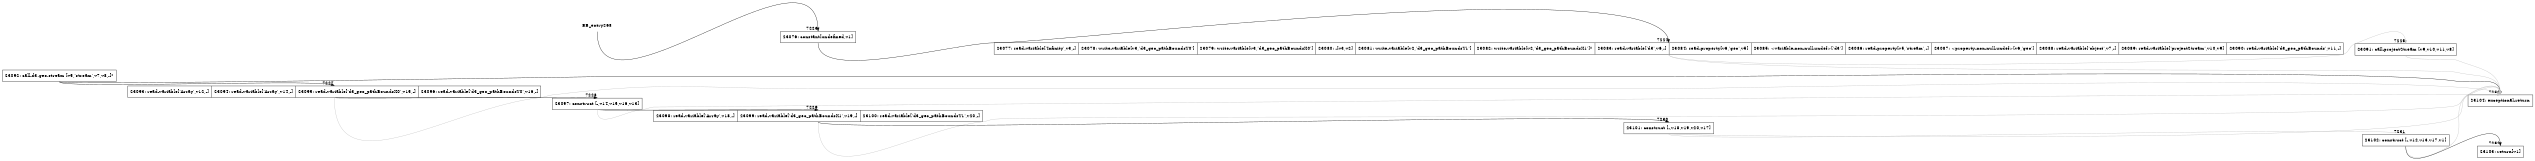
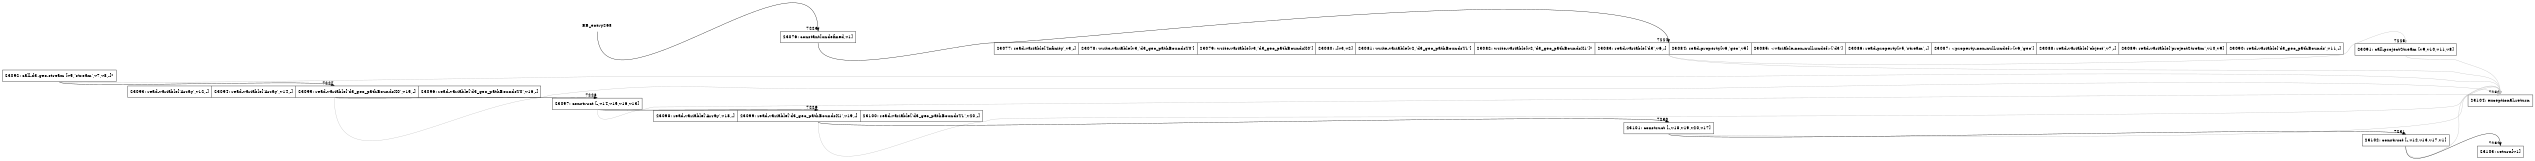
(1282, 77) -> (1282, 77)
(2036, 134) -> (2036, 134)
